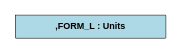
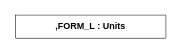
(90, 27) -> (90, 27)
